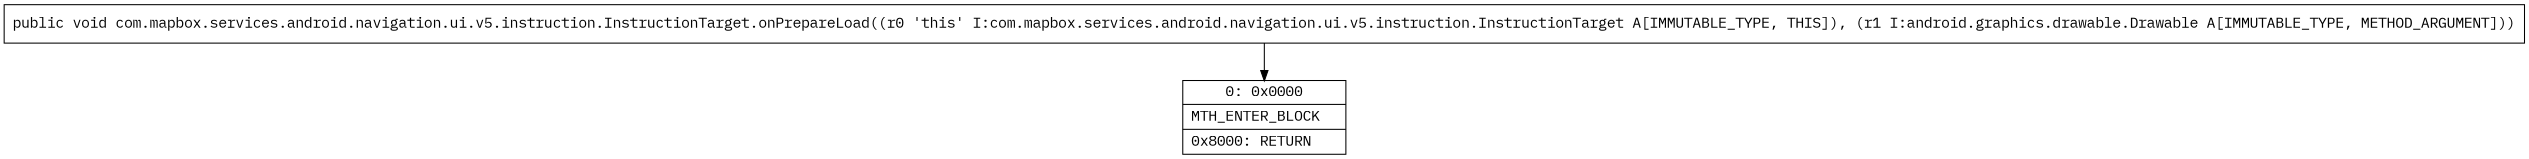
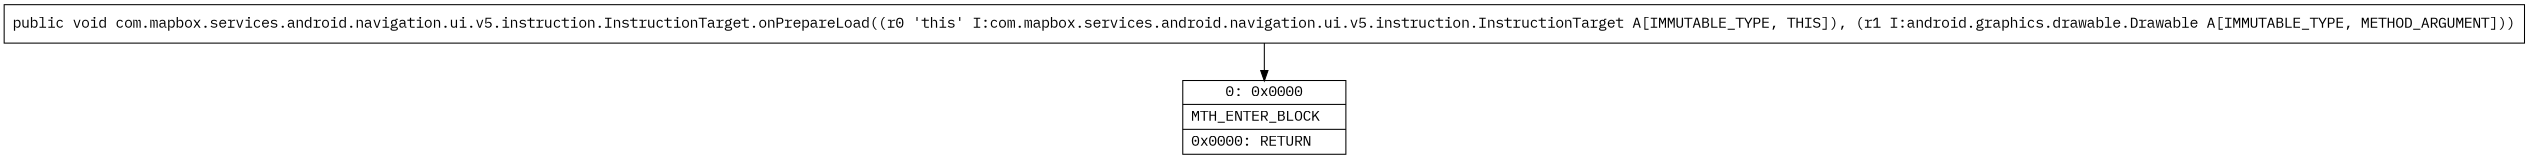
(1264, 141) -> (1264, 141)
